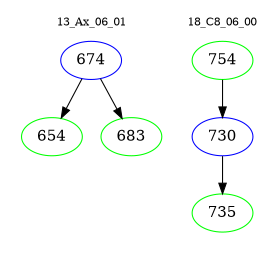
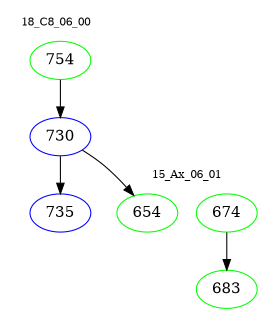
(92, 23) -> (187, 175)
(91, 60) -> (227, 213)
(74, 94) -> (115, 176)
(223, 213) -> (60, 213)
